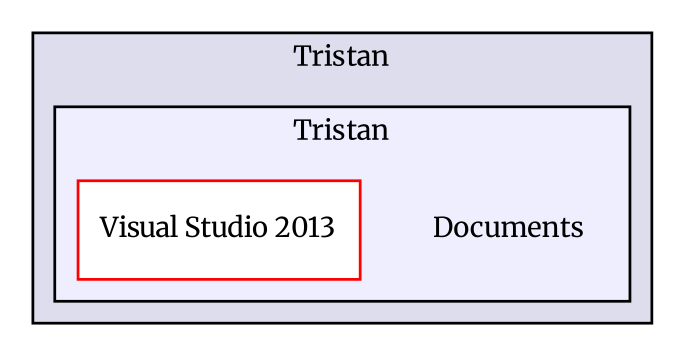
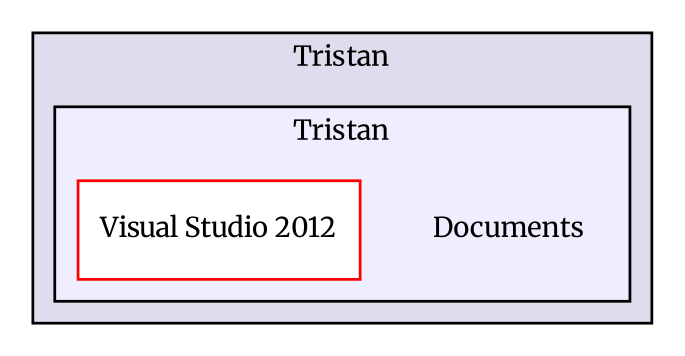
(219, 230) -> (219, 230)
